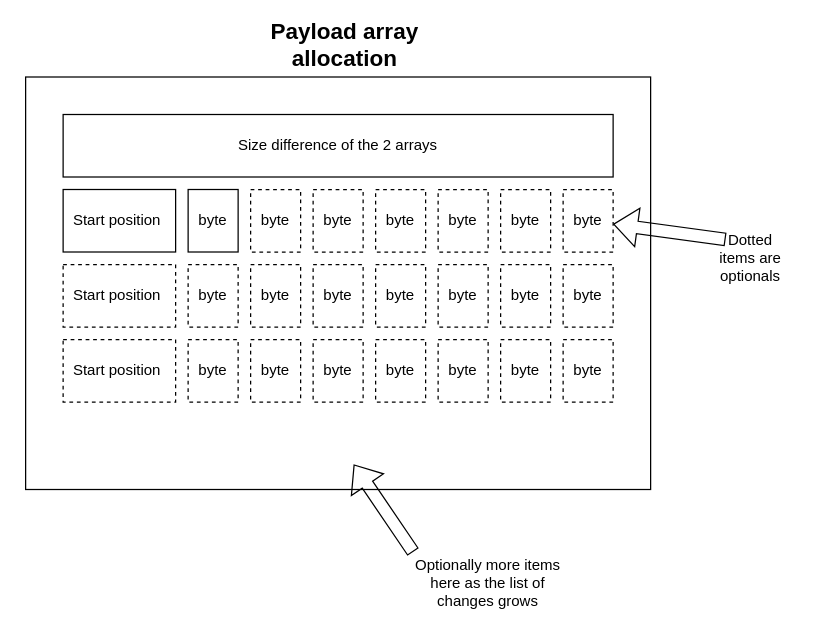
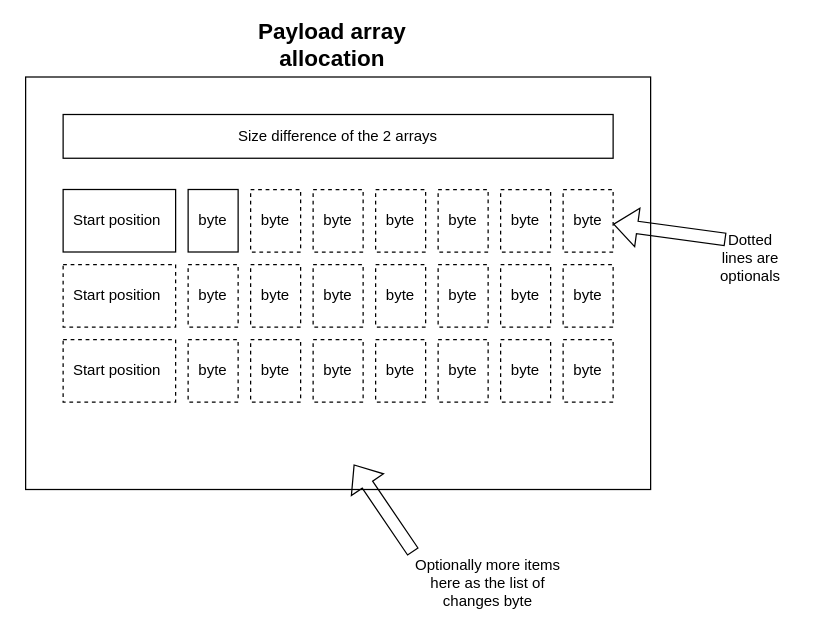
(344, 46) -> (332, 46)
(338, 146) -> (338, 136)
(751, 258) -> (751, 258)
(488, 583) -> (488, 583)
